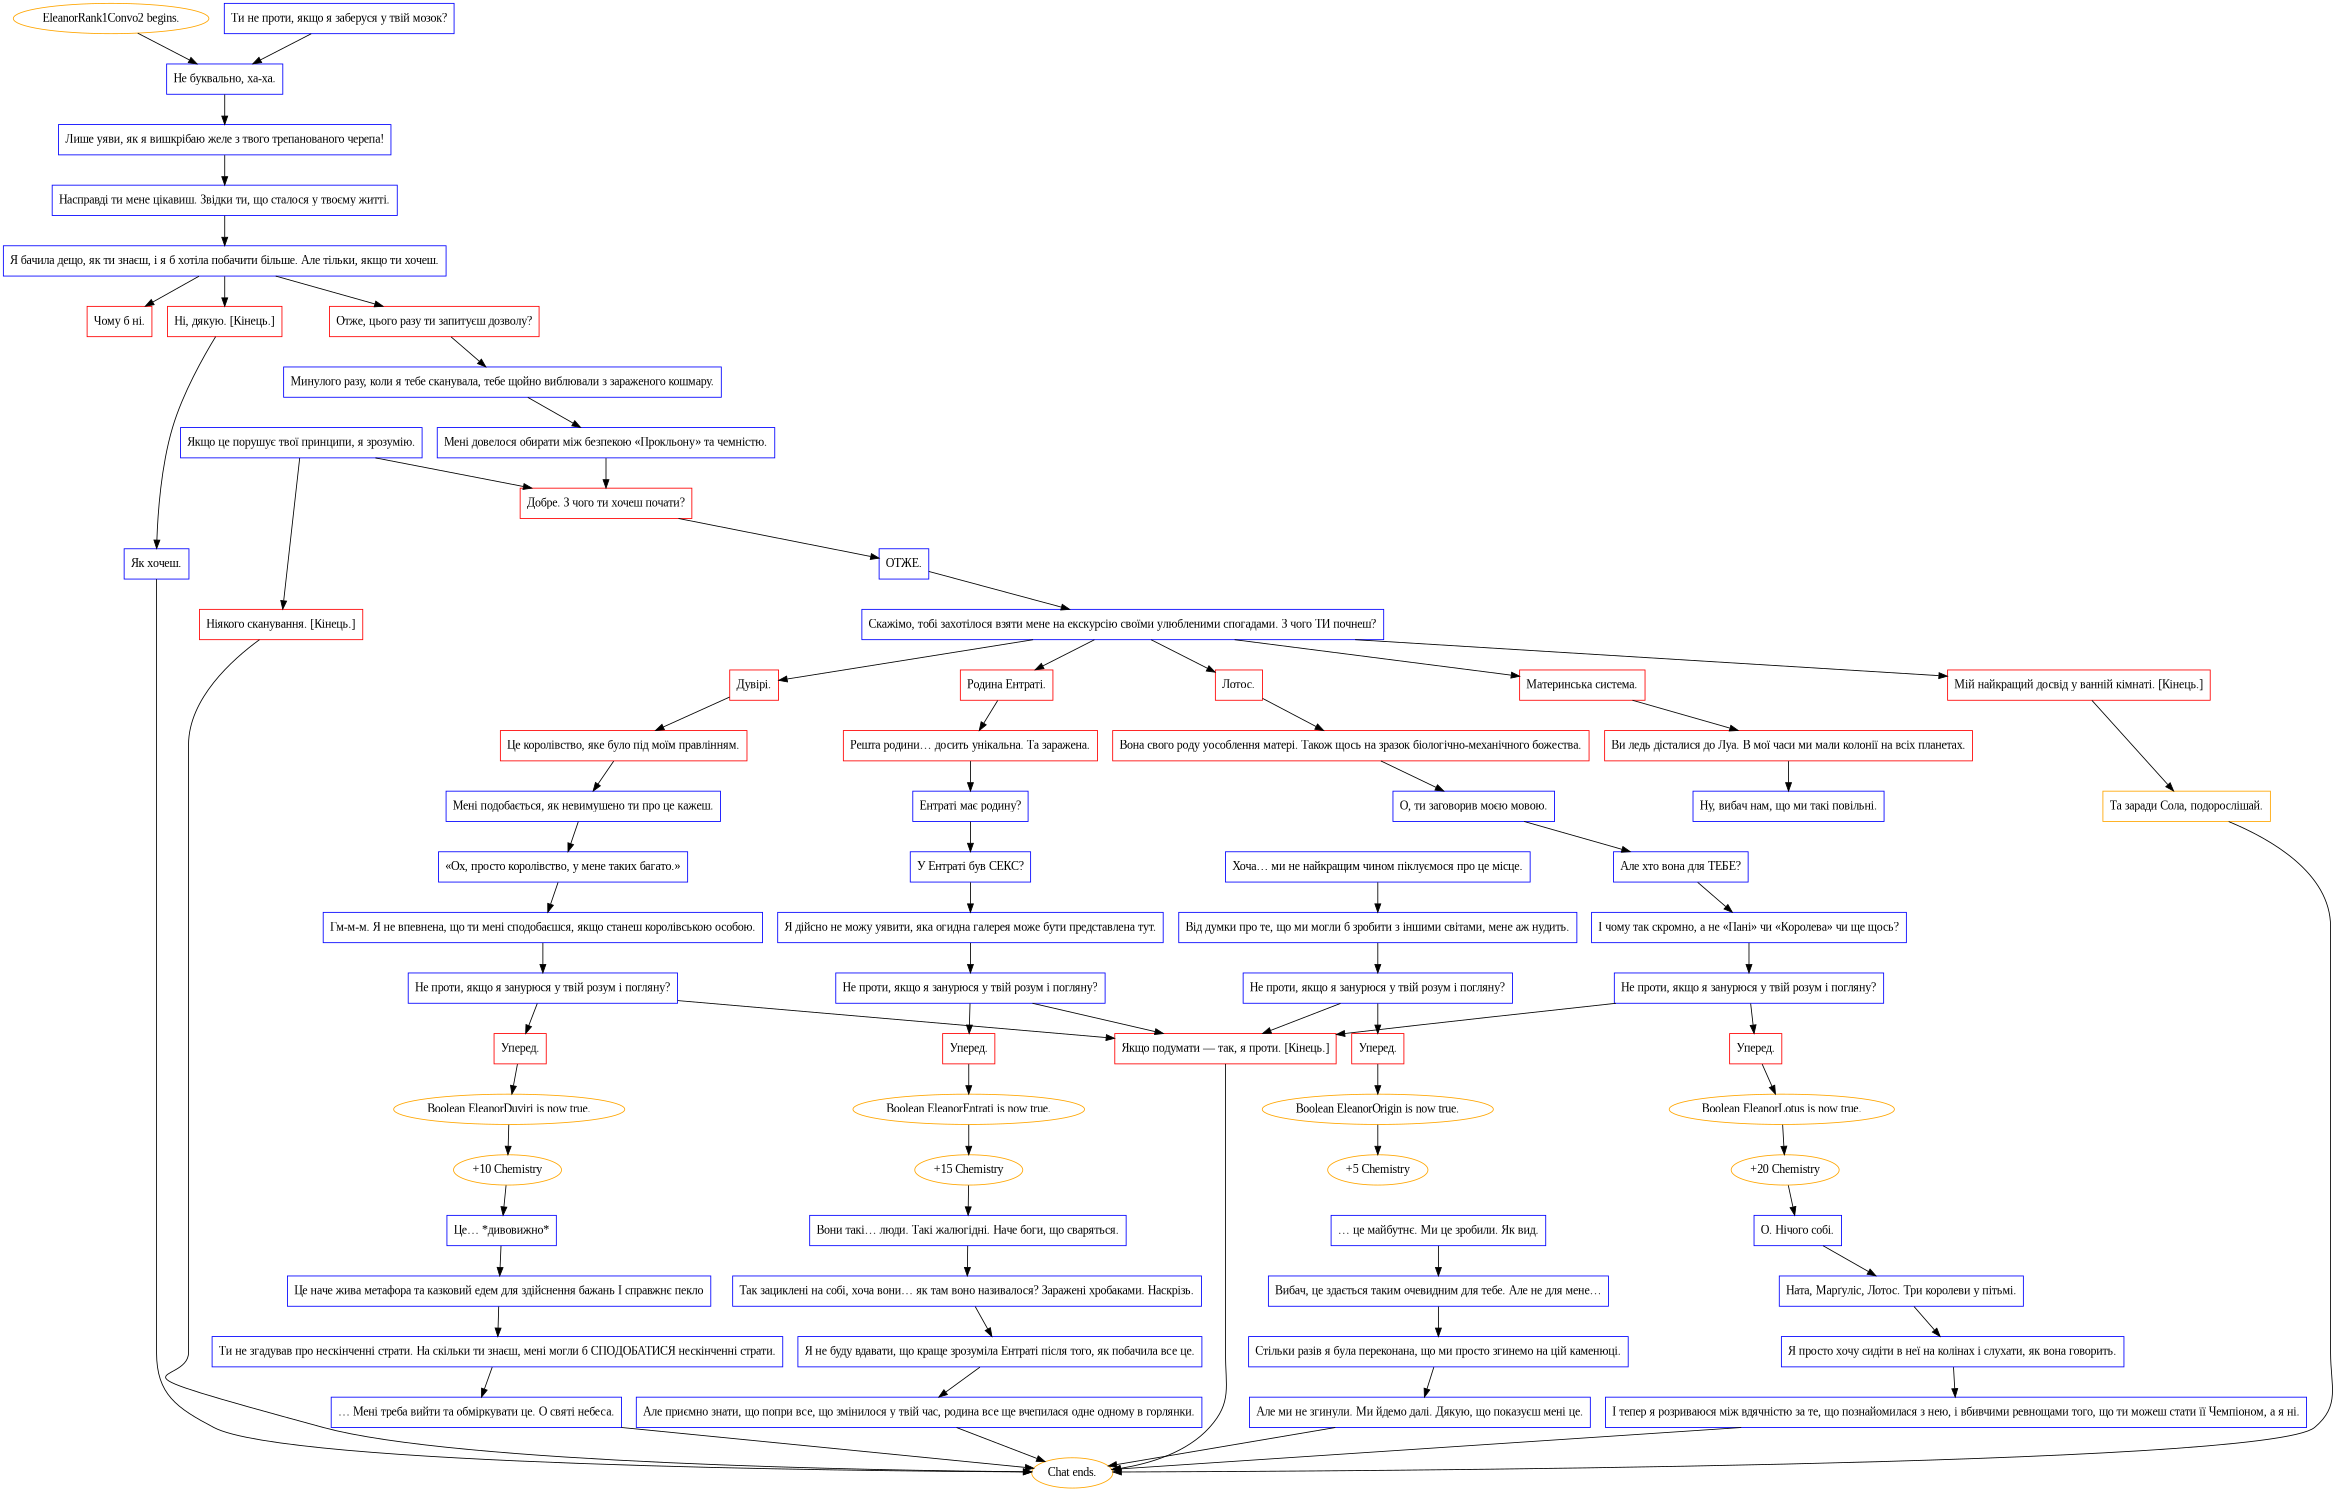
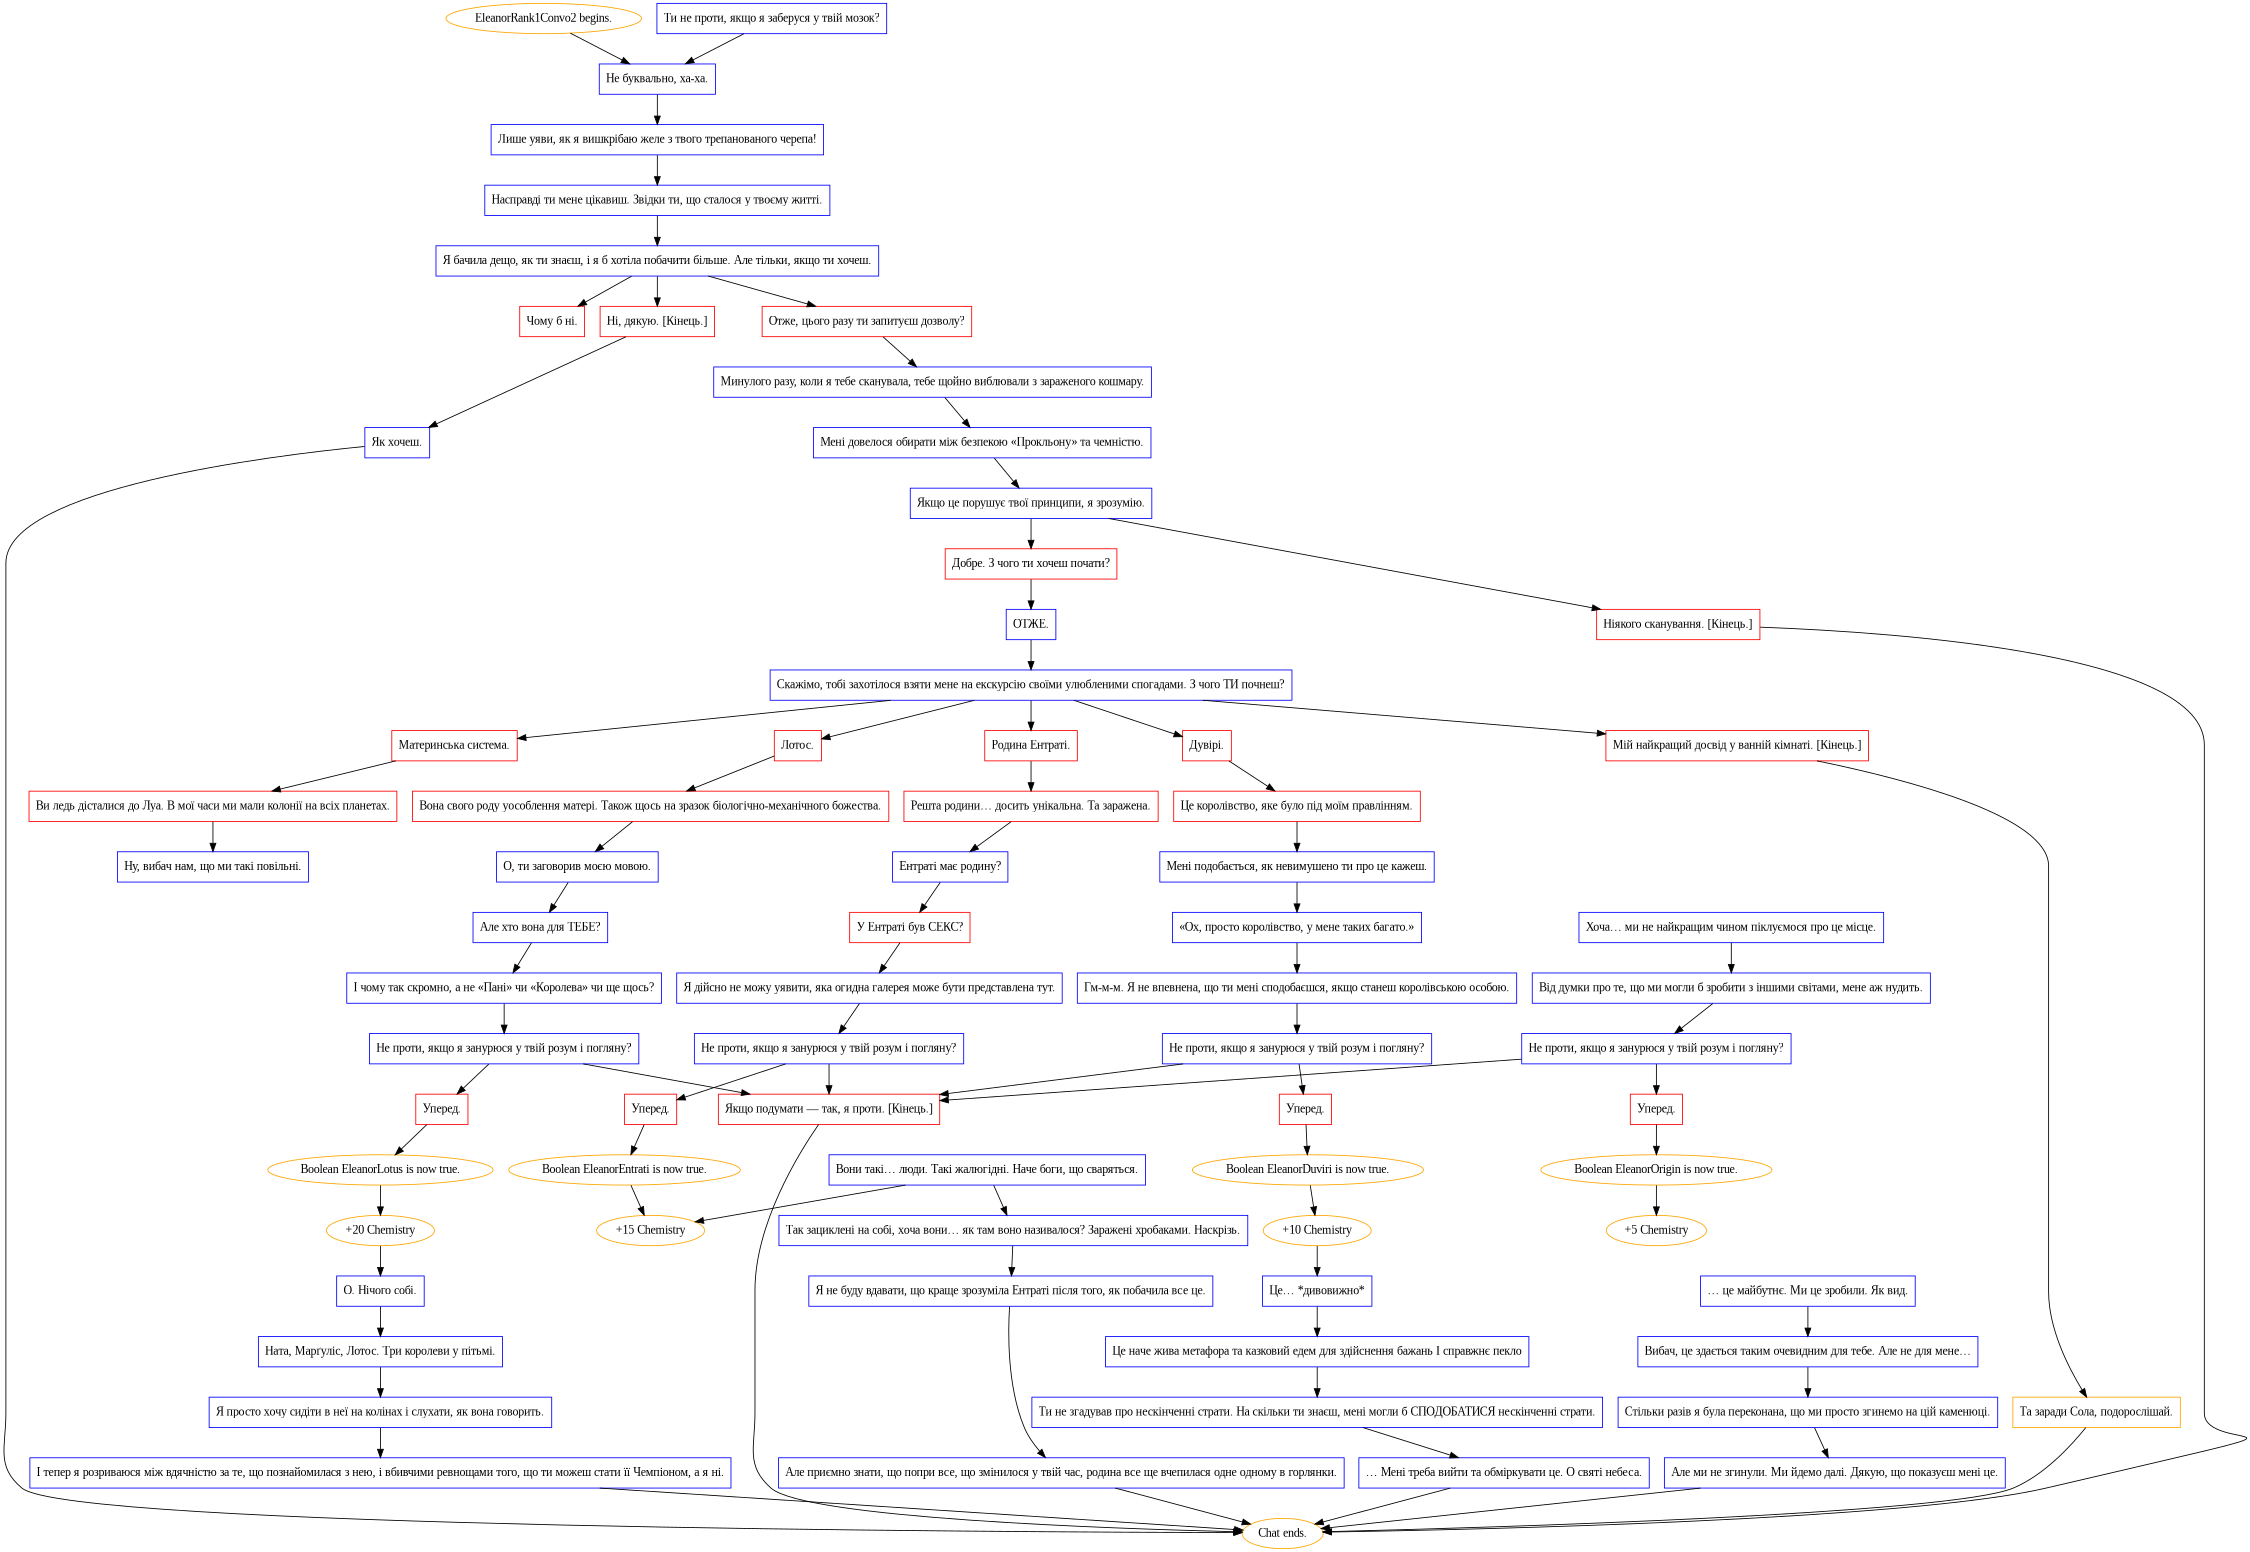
(606, 469) -> (1004, 470)
(970, 867) -> (910, 928)
(968, 1196) -> (804, 1203)
